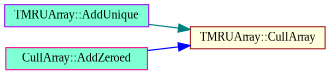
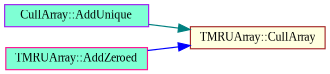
(77, 16) -> (77, 16)
(77, 59) -> (77, 59)
